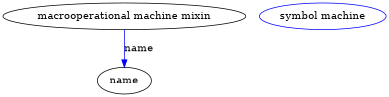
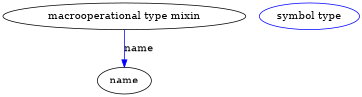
(124, 16) -> (124, 16)
(323, 16) -> (309, 16)
